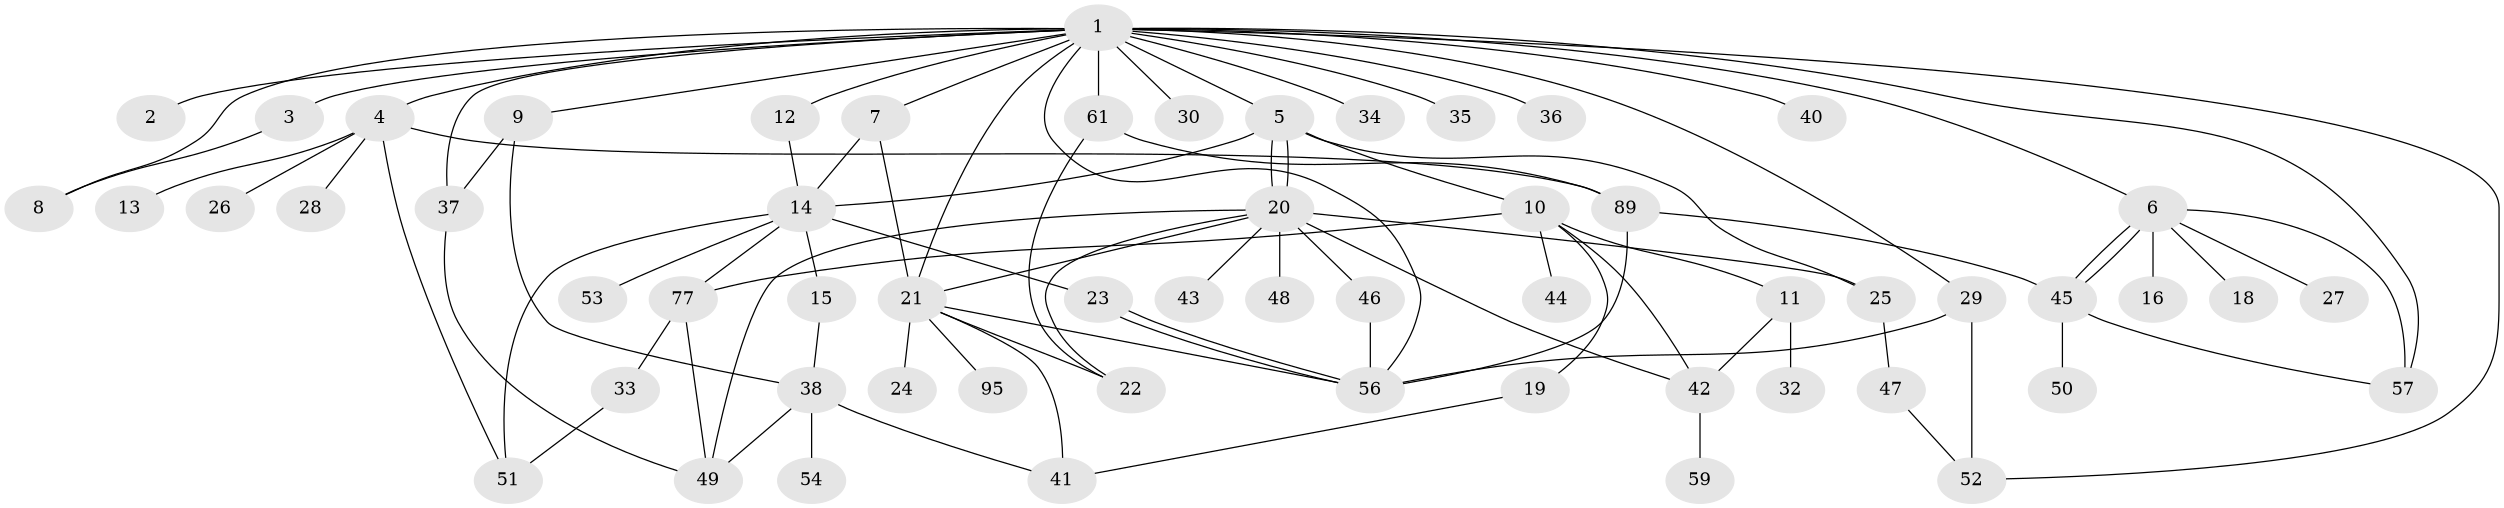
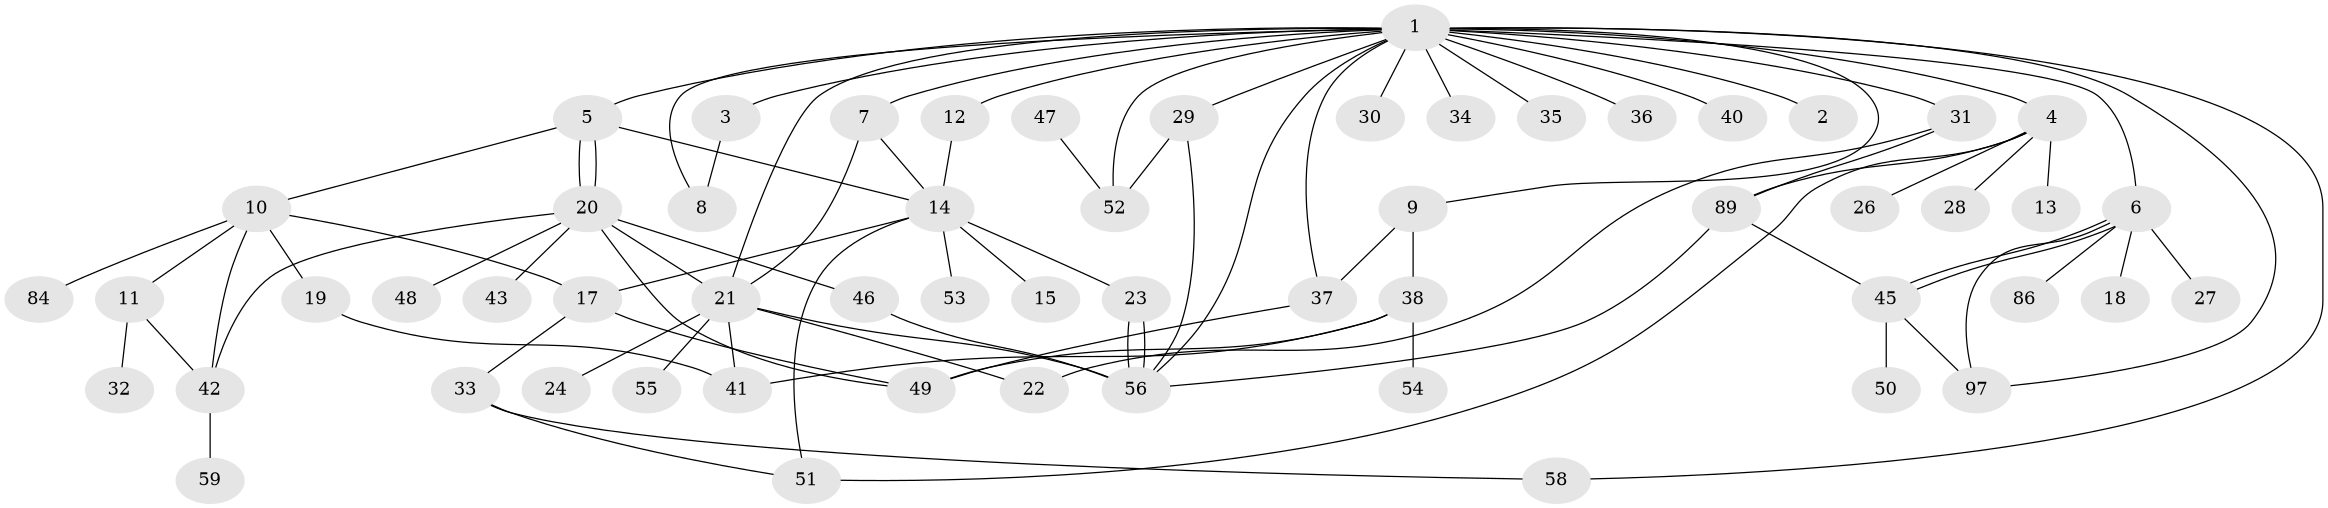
(1099, 118) -> (1962, 118)
(1059, 272) -> none
(683, 299) -> (588, 299)
(1557, 299) -> (39, 299)
(1881, 299) -> none
(2153, 299) -> (2025, 299)
(817, 345) -> none
(993, 390) -> (647, 390)
(2403, 390) -> (1977, 390)
none -> (1557, 481)
